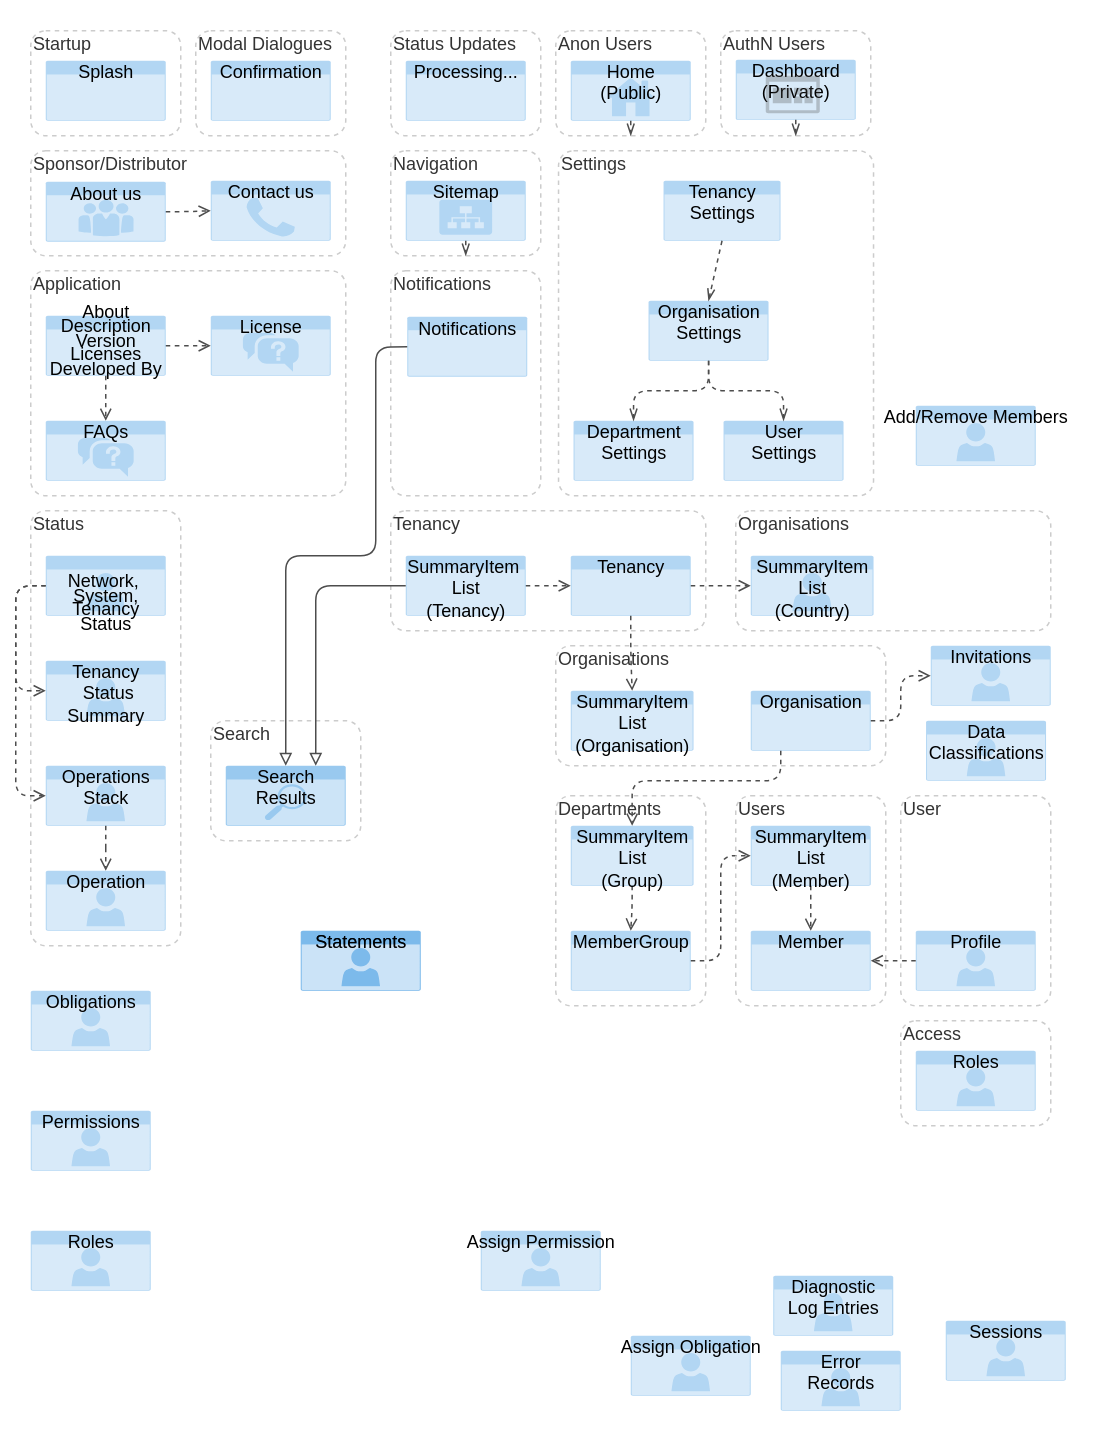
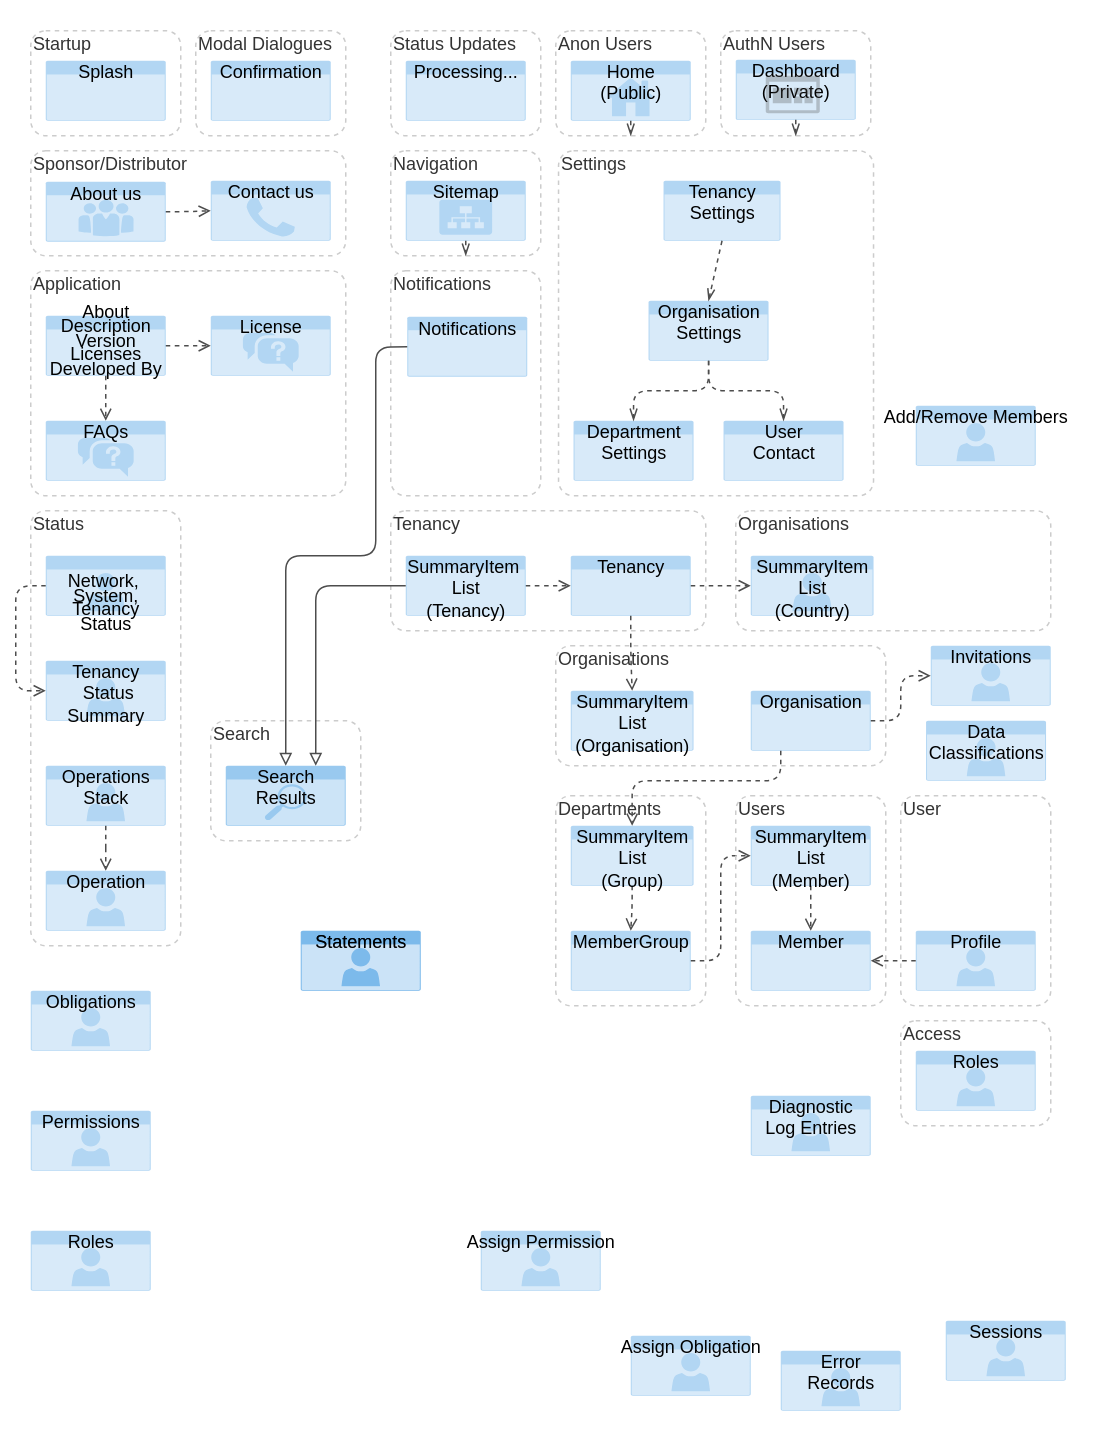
(785, 444) -> (785, 444)
(16, 750) -> none
(833, 1306) -> (811, 1126)
